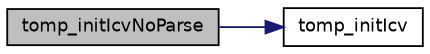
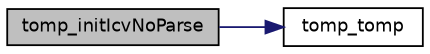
(353, 27) -> (353, 27)
